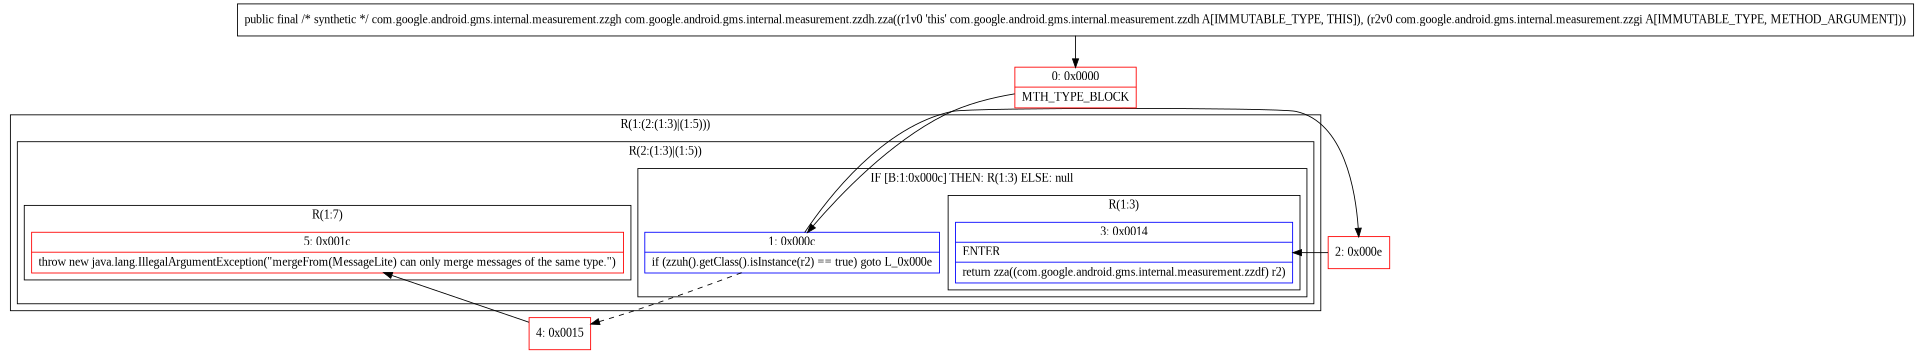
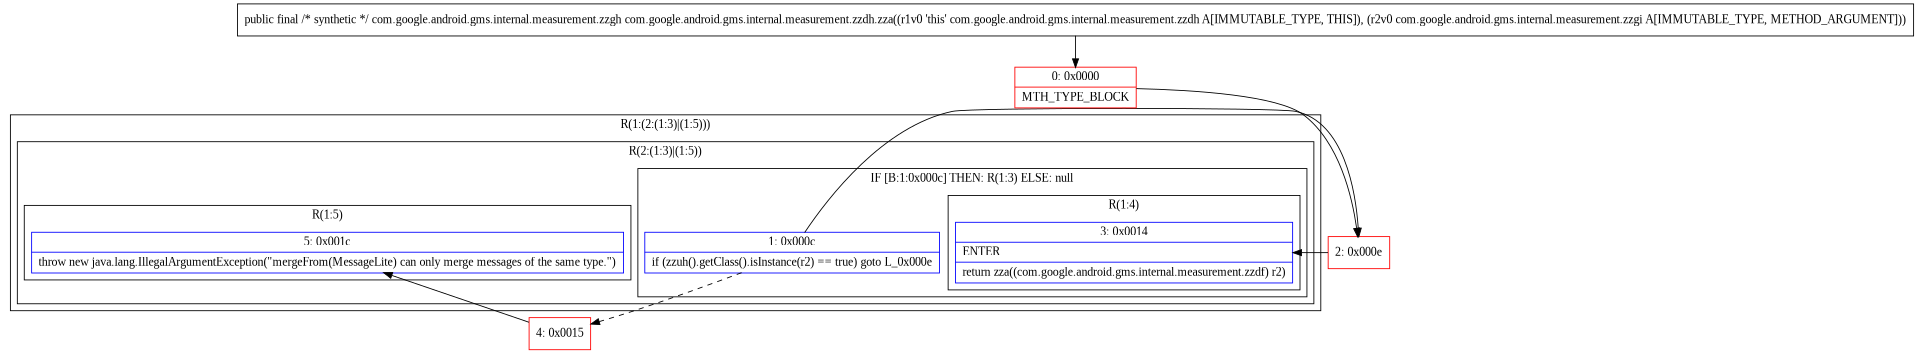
(913, 134) -> (1277, 103)
(1124, 205) -> (1124, 205)
(328, 215) -> (328, 215)
(328, 253) -> (328, 253)
